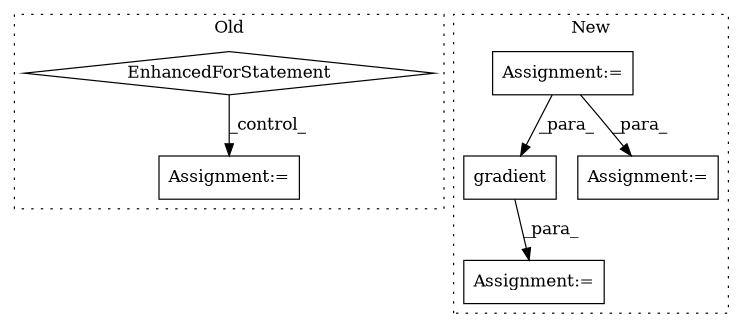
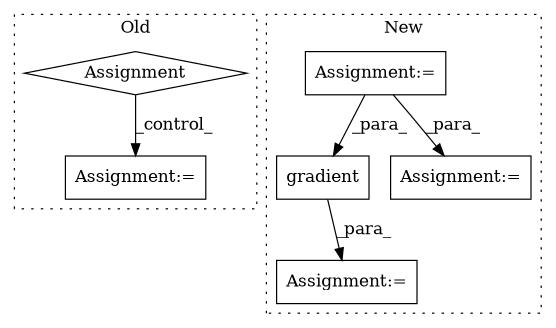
(229, 73) -> (136, 73)
